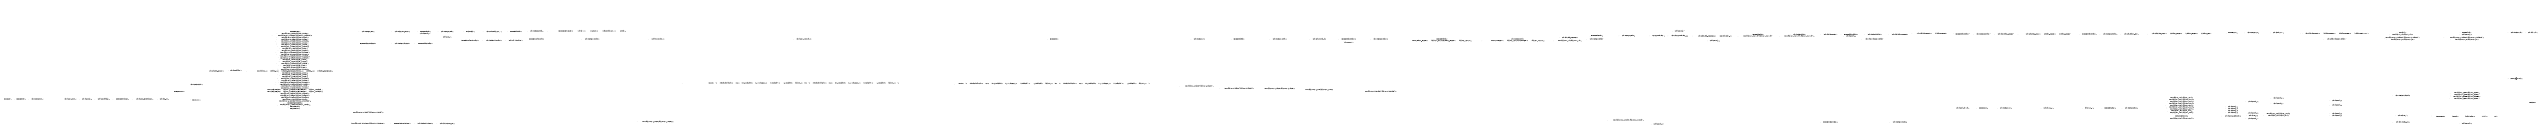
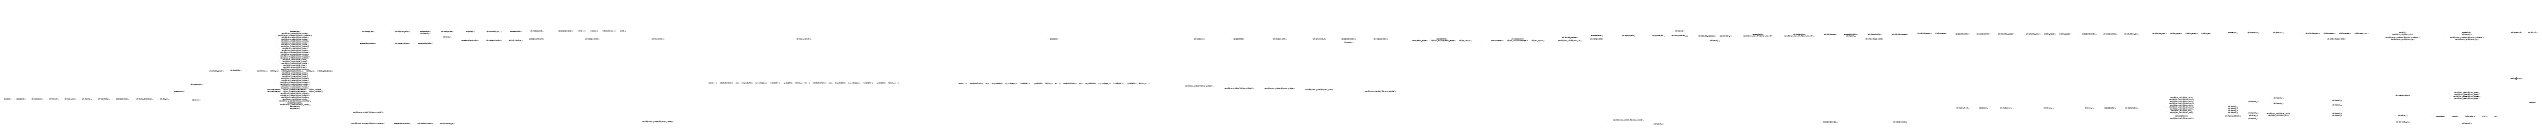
none -> (54, 99)
